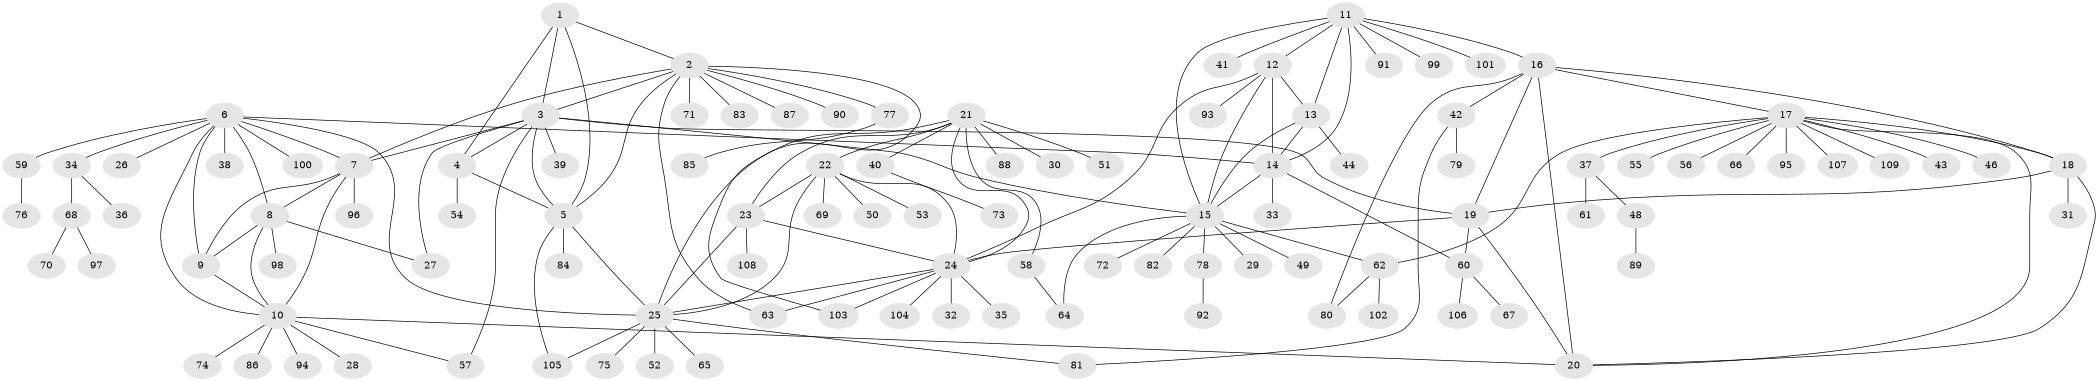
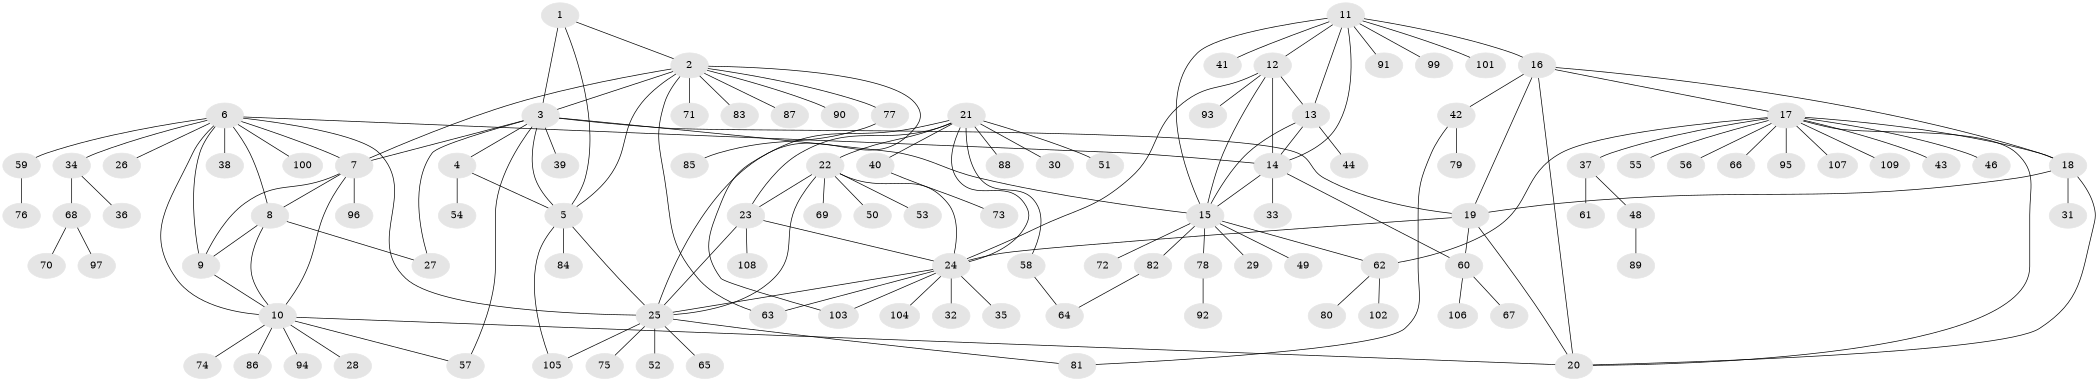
(509, 90) -> none
(1395, 156) -> none
(1104, 234) -> (1109, 291)
(278, 266) -> none
